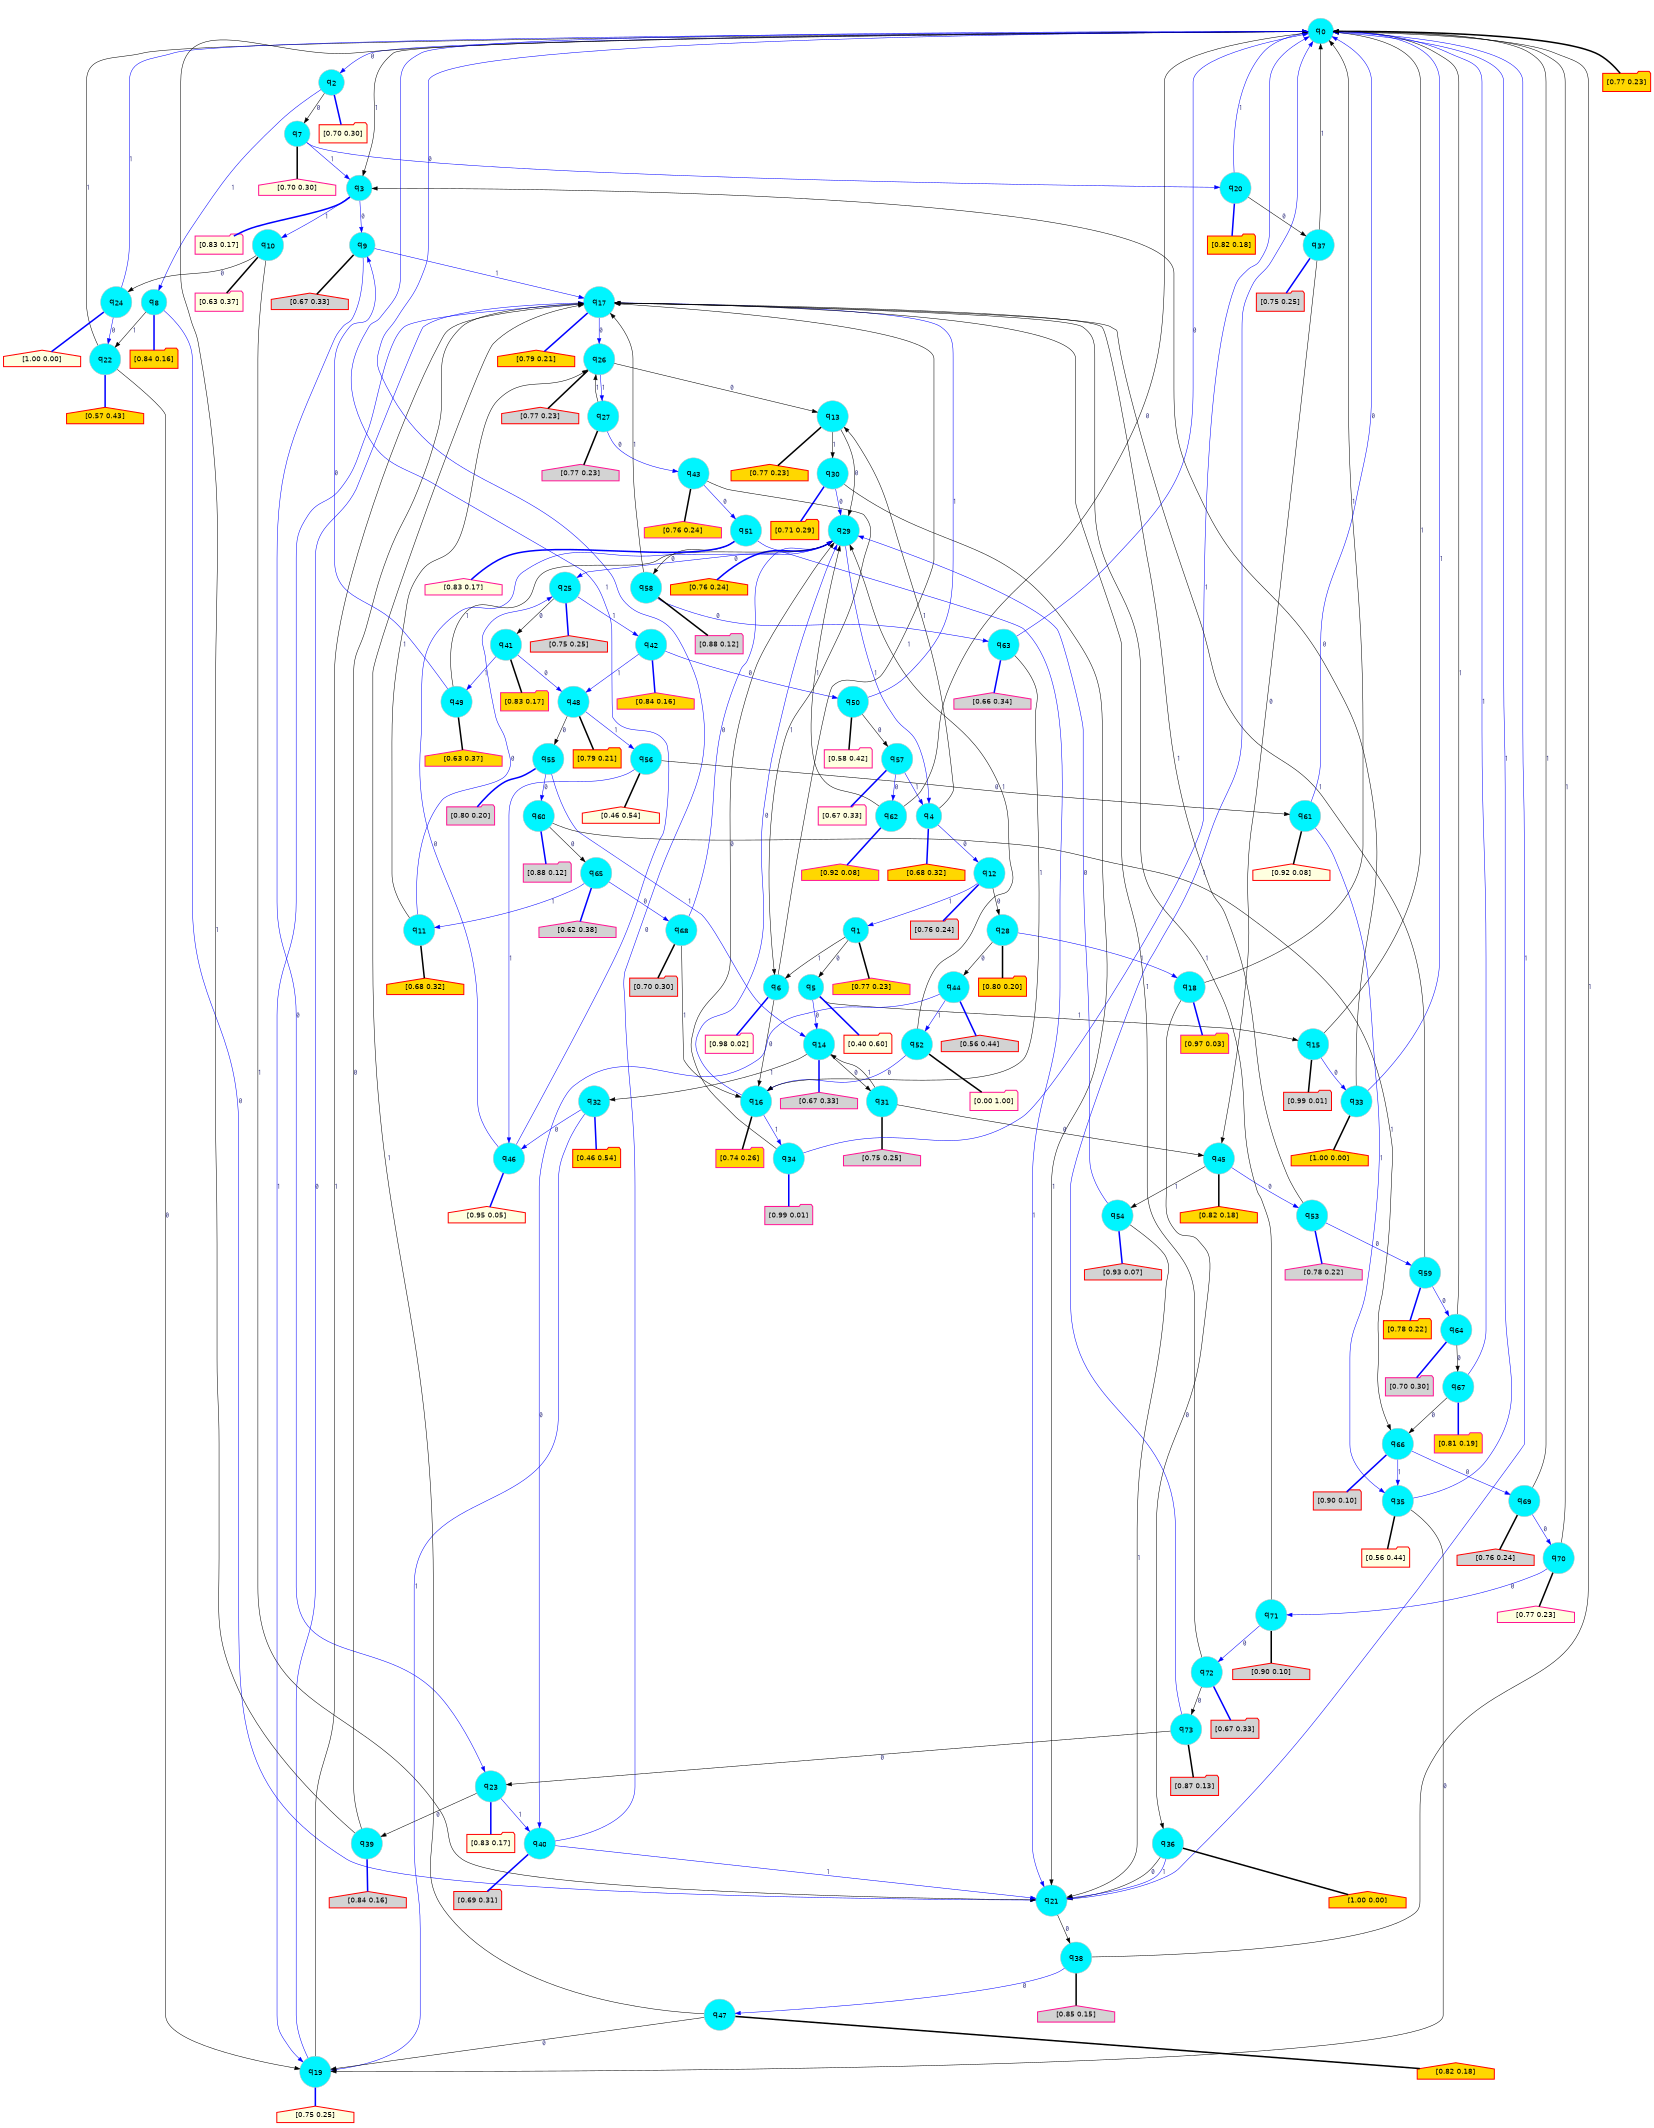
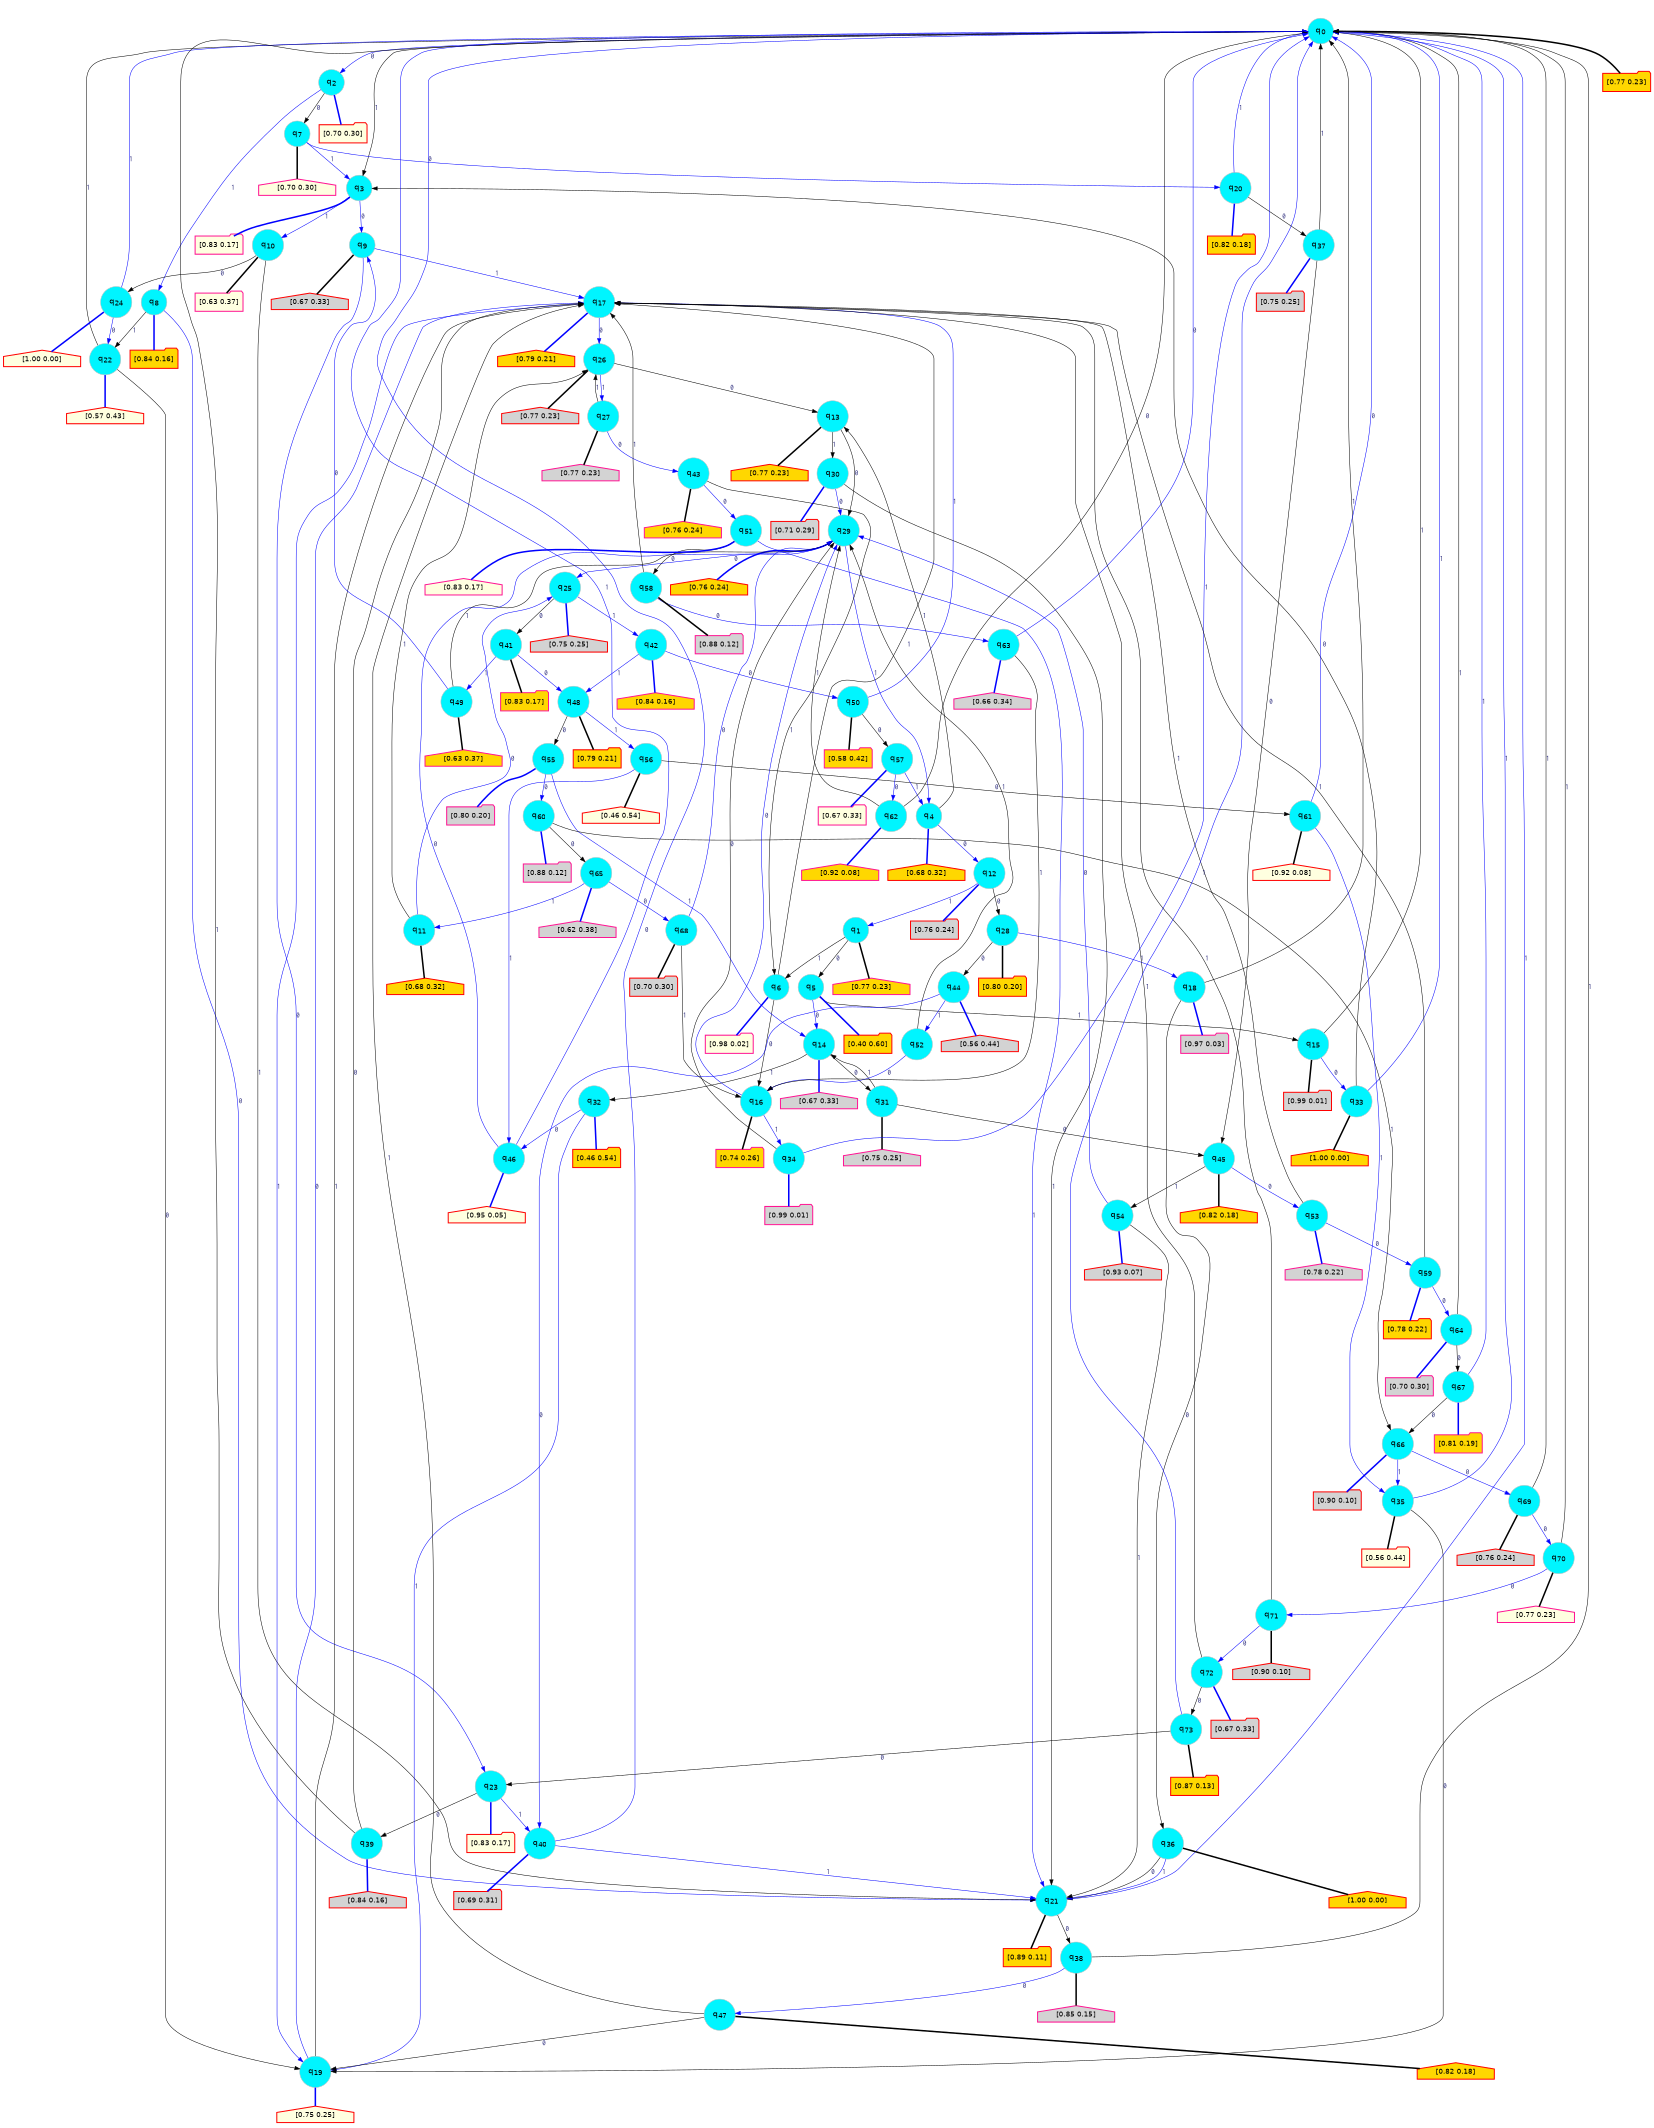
(105, 416) -> (105, 416)
(795, 531) -> (795, 531)
(848, 759) -> (848, 759)
(868, 1044) -> (868, 1044)
(1205, 1044) -> (1205, 1044)
(994, 1101) -> none
(1195, 1786) -> (1195, 1786)
none -> (1027, 1958)
